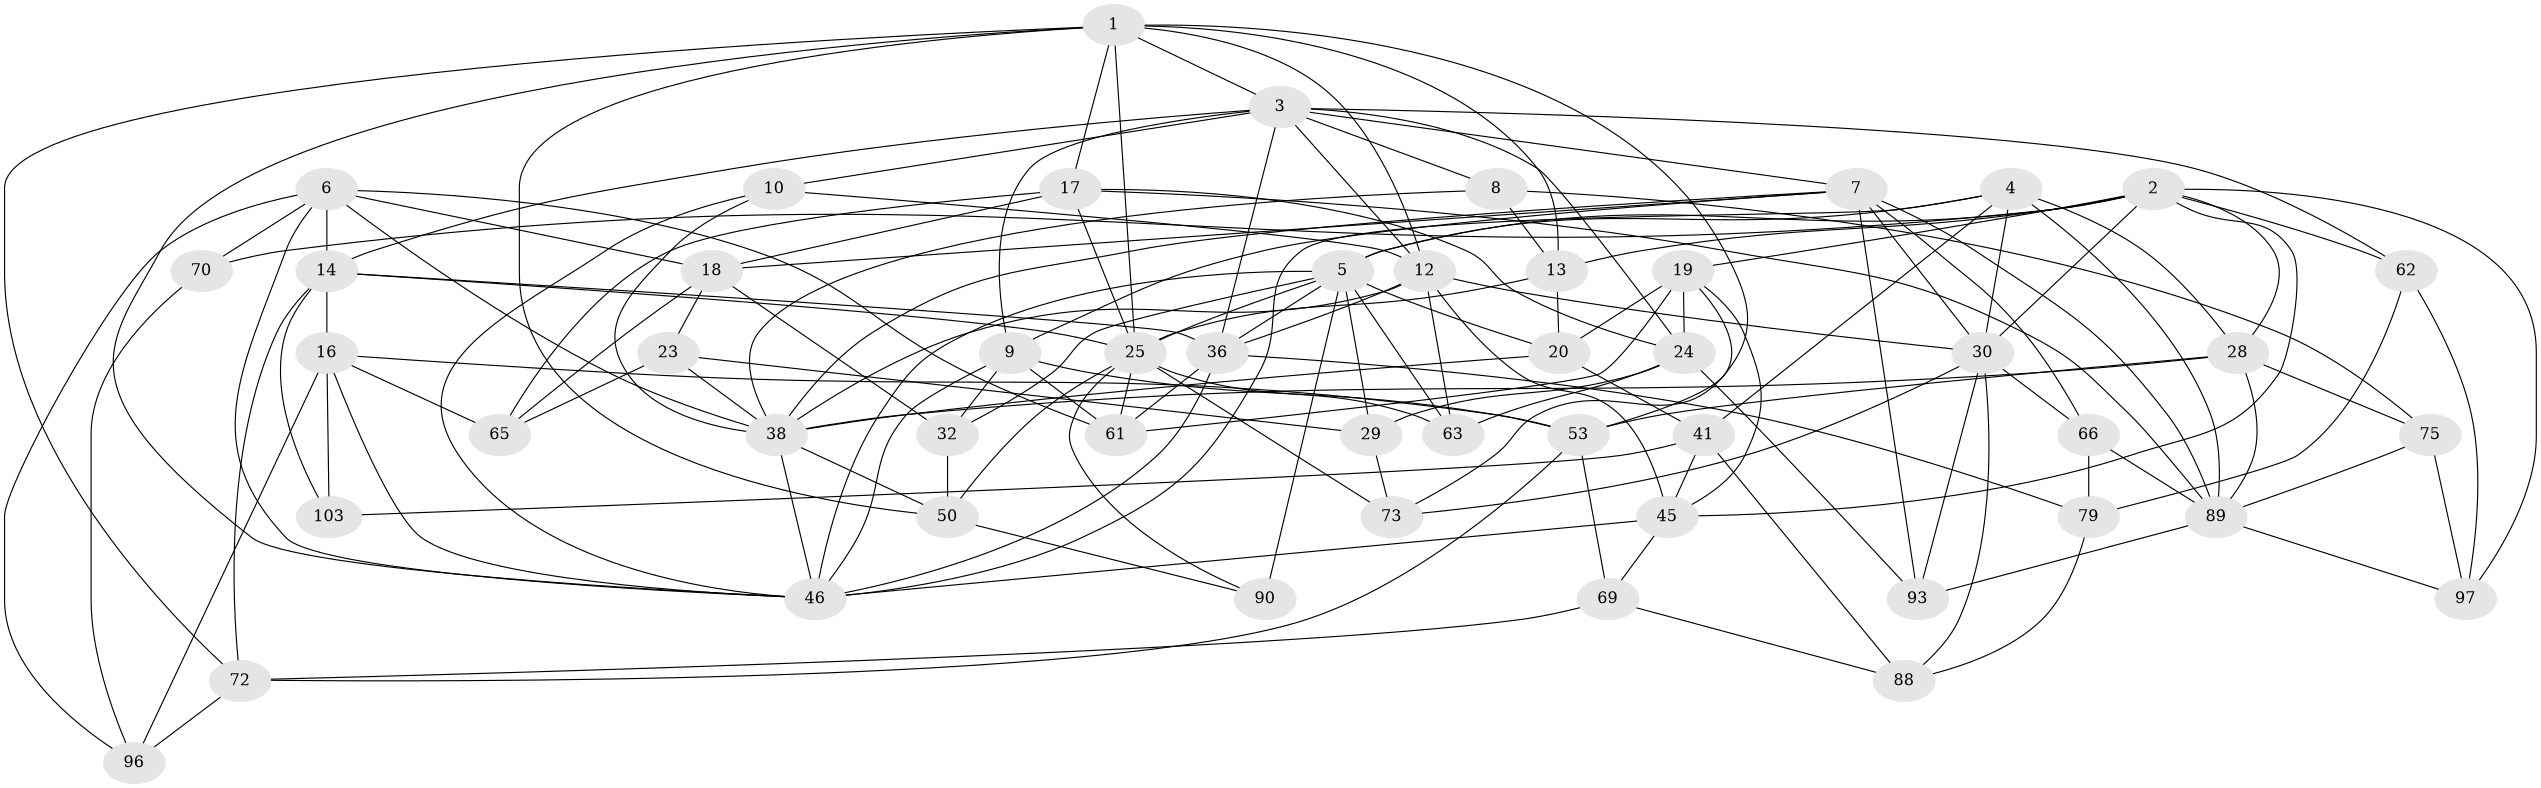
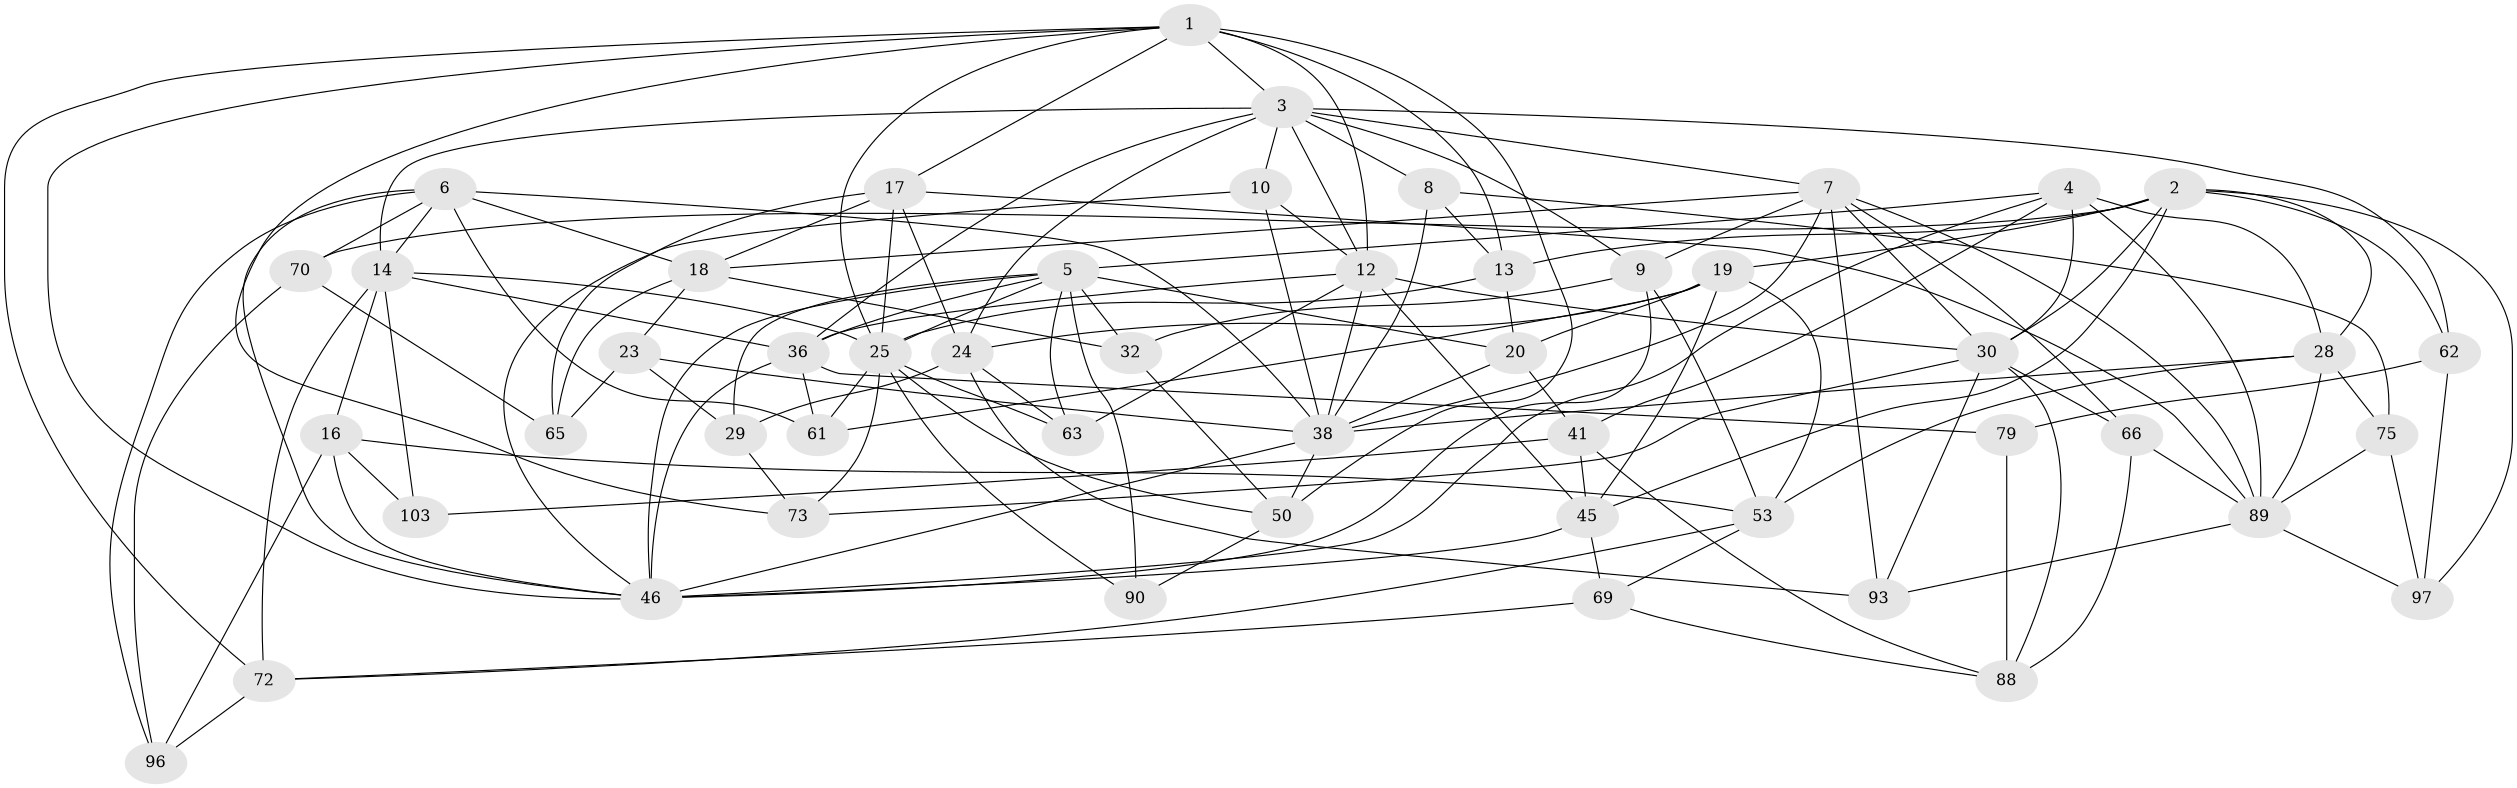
(1744, 217) -> none
(1058, 390) -> none
(413, 394) -> (428, 353)
(2089, 476) -> (2107, 576)
